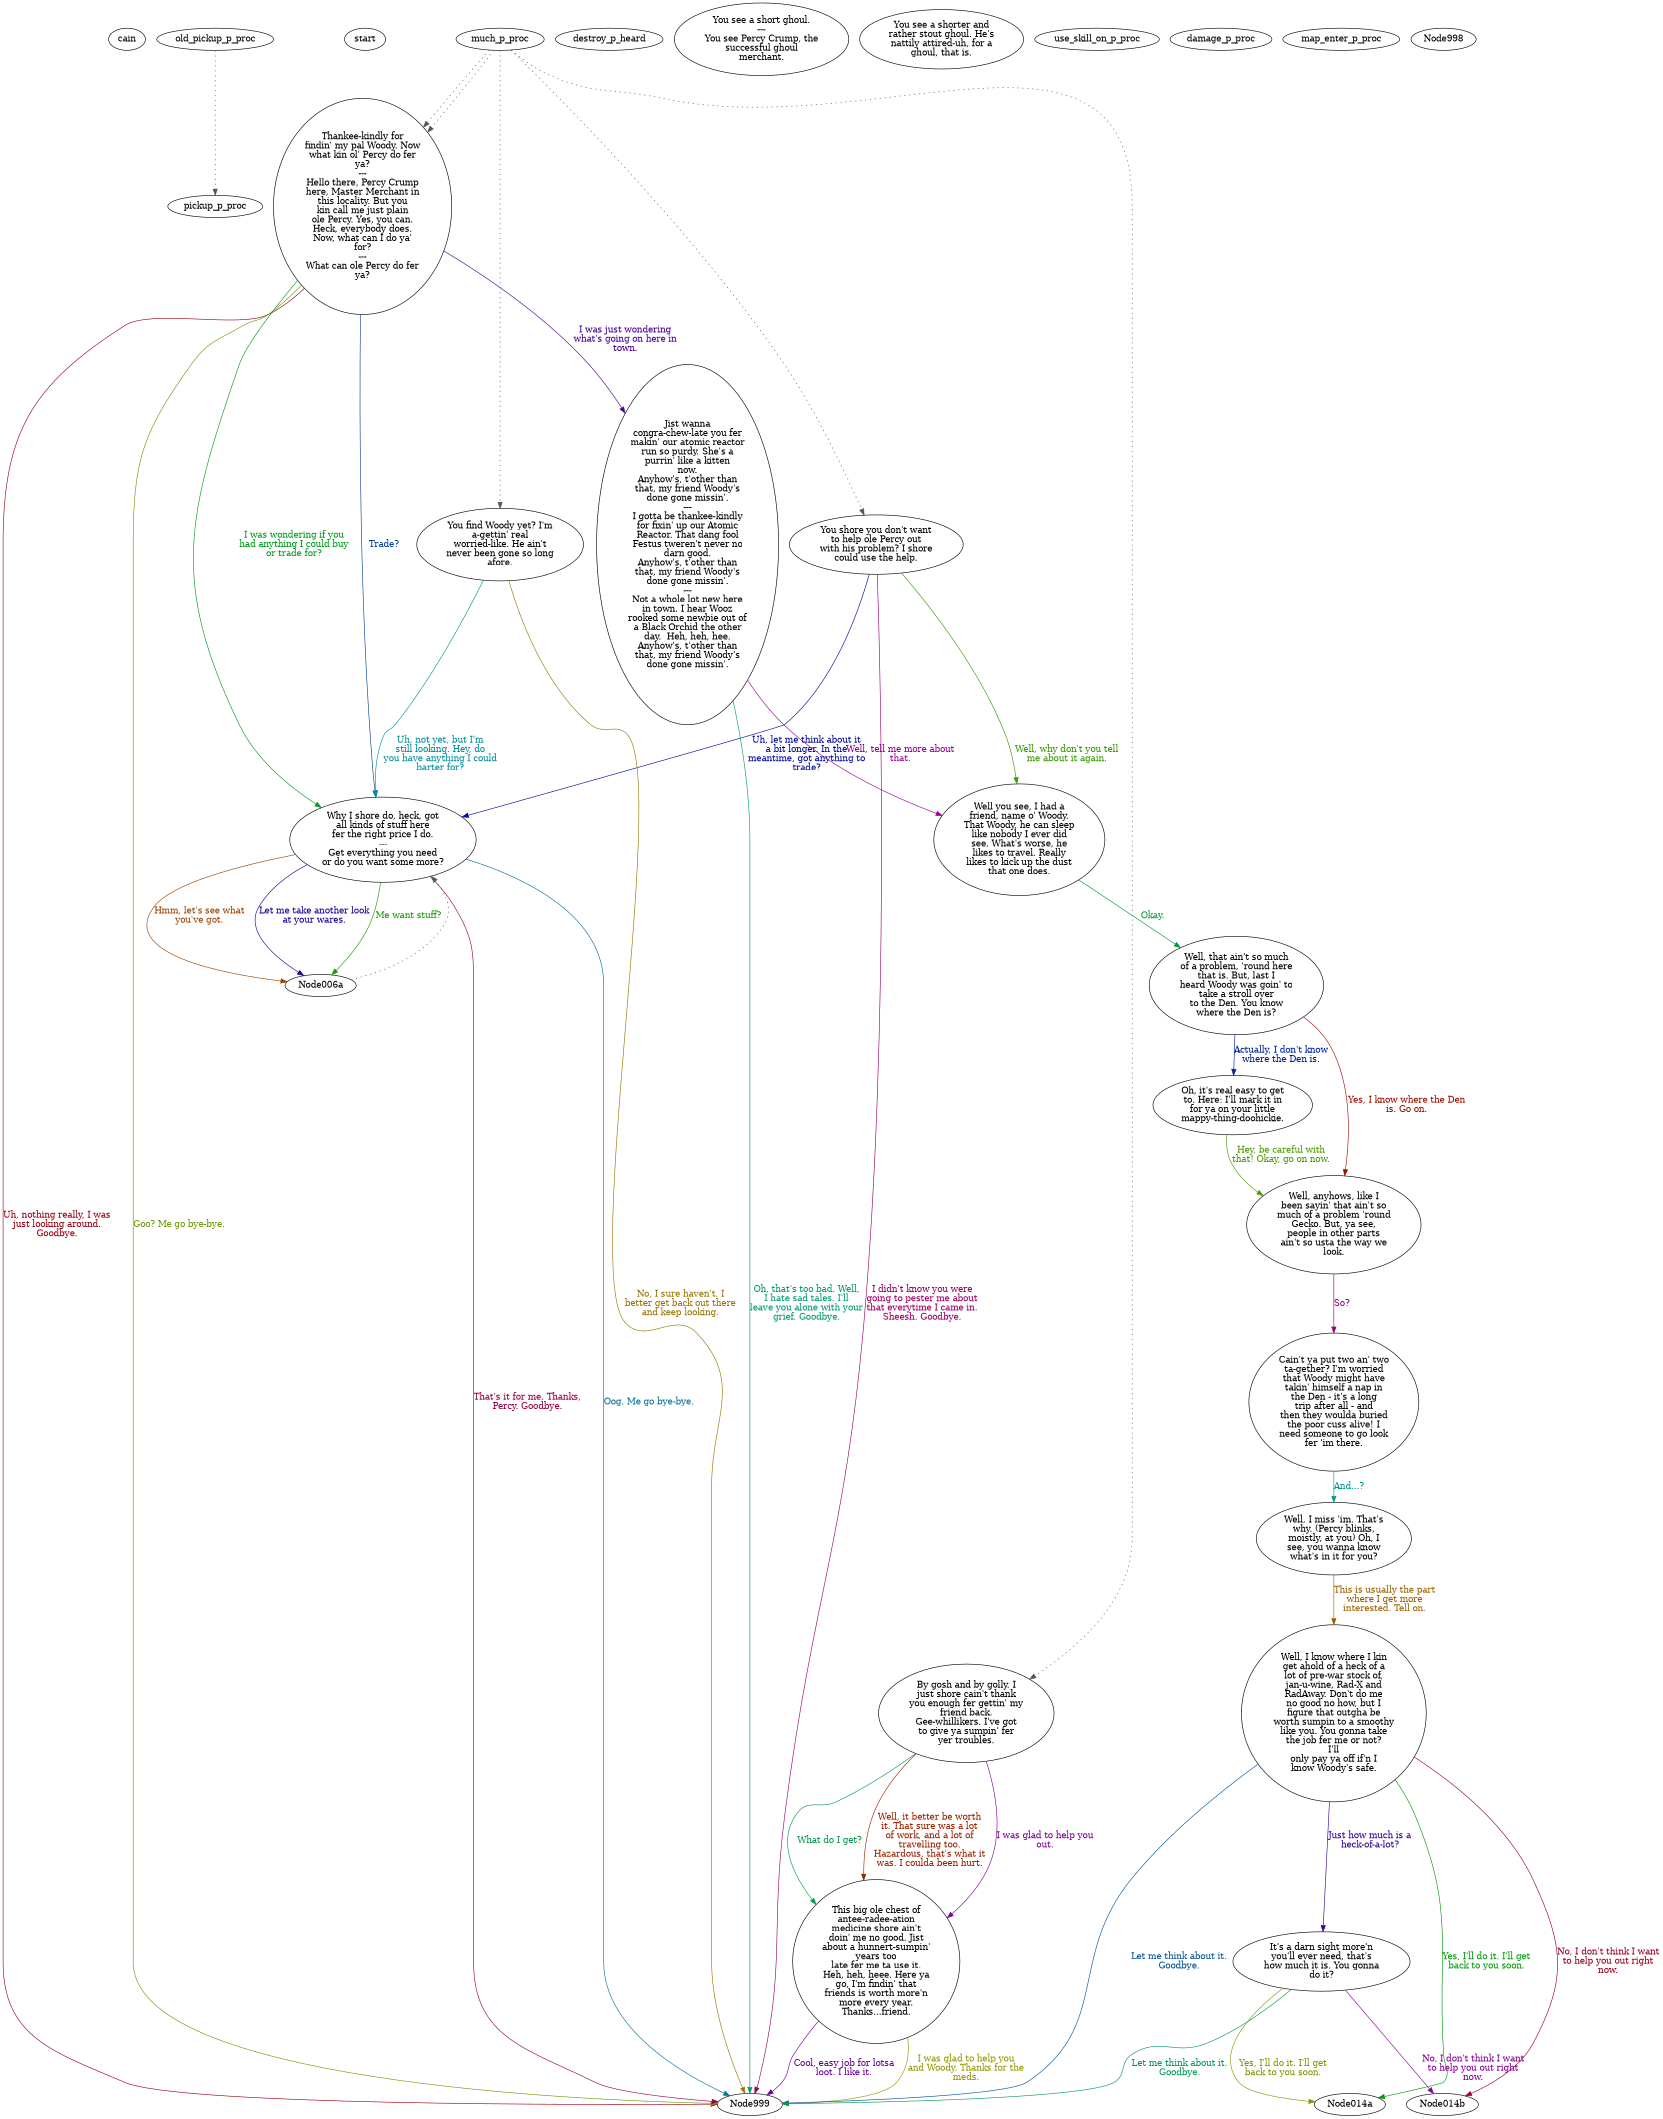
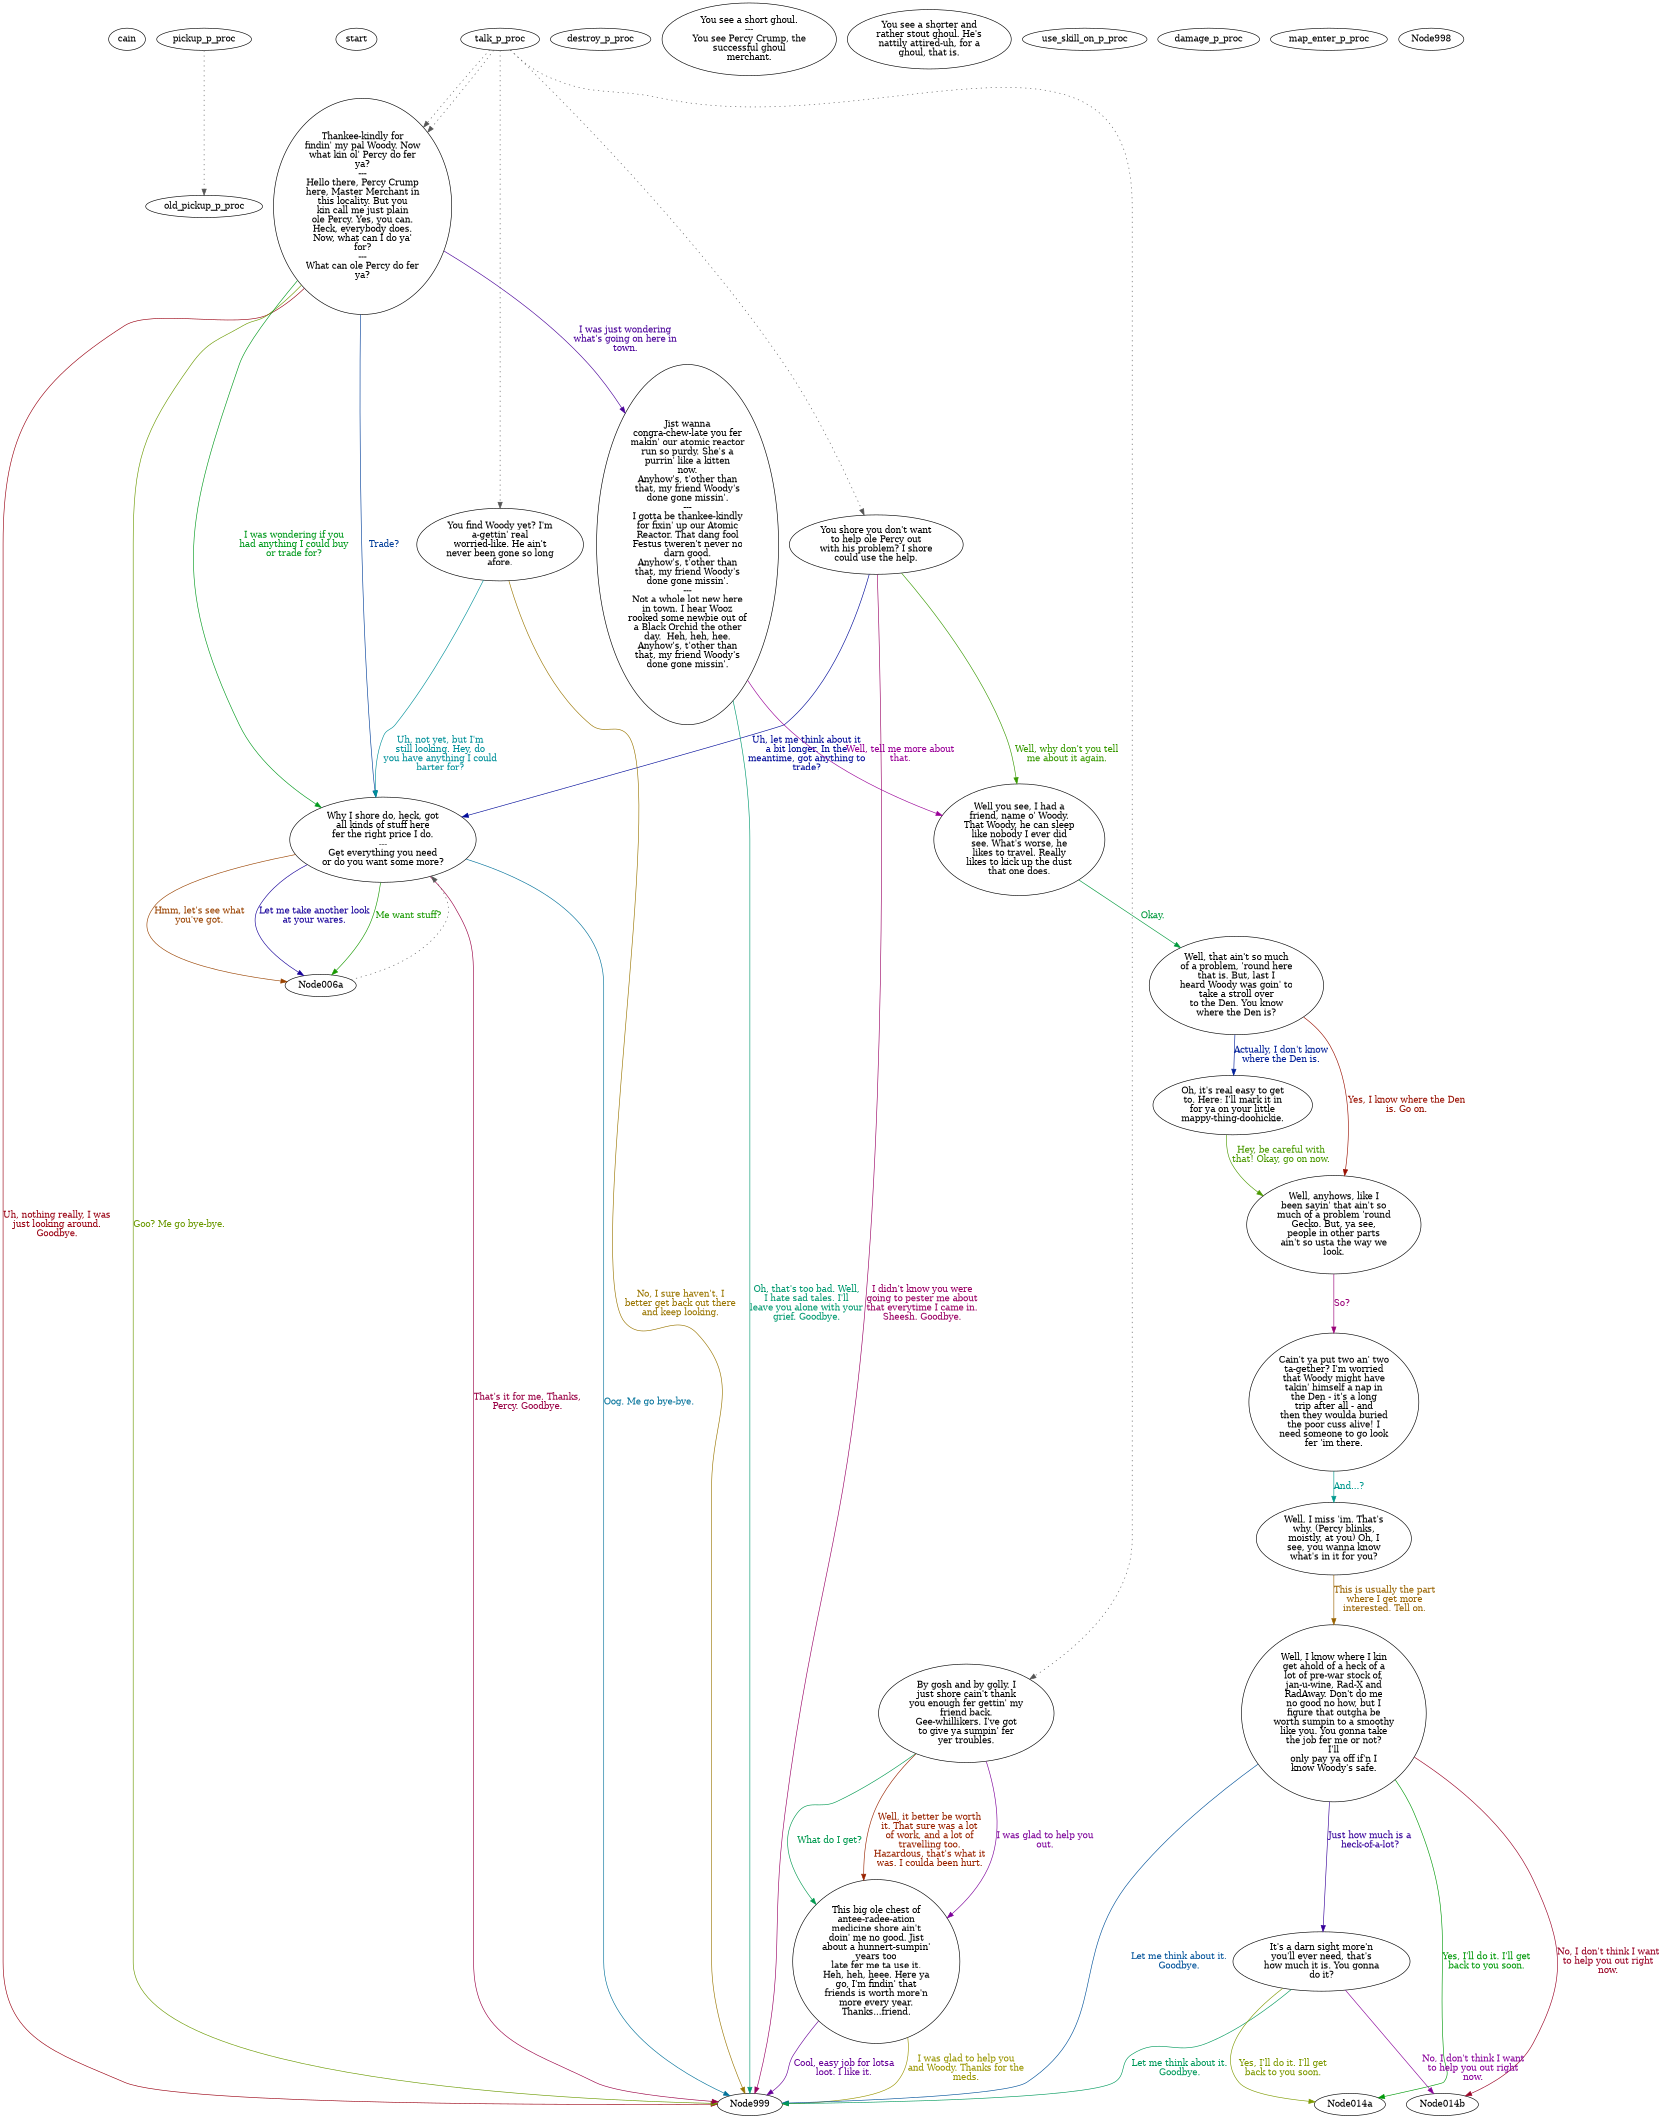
(500, 39) -> (500, 39)
(609, 39) -> (601, 39)
(215, 120) -> (204, 120)
